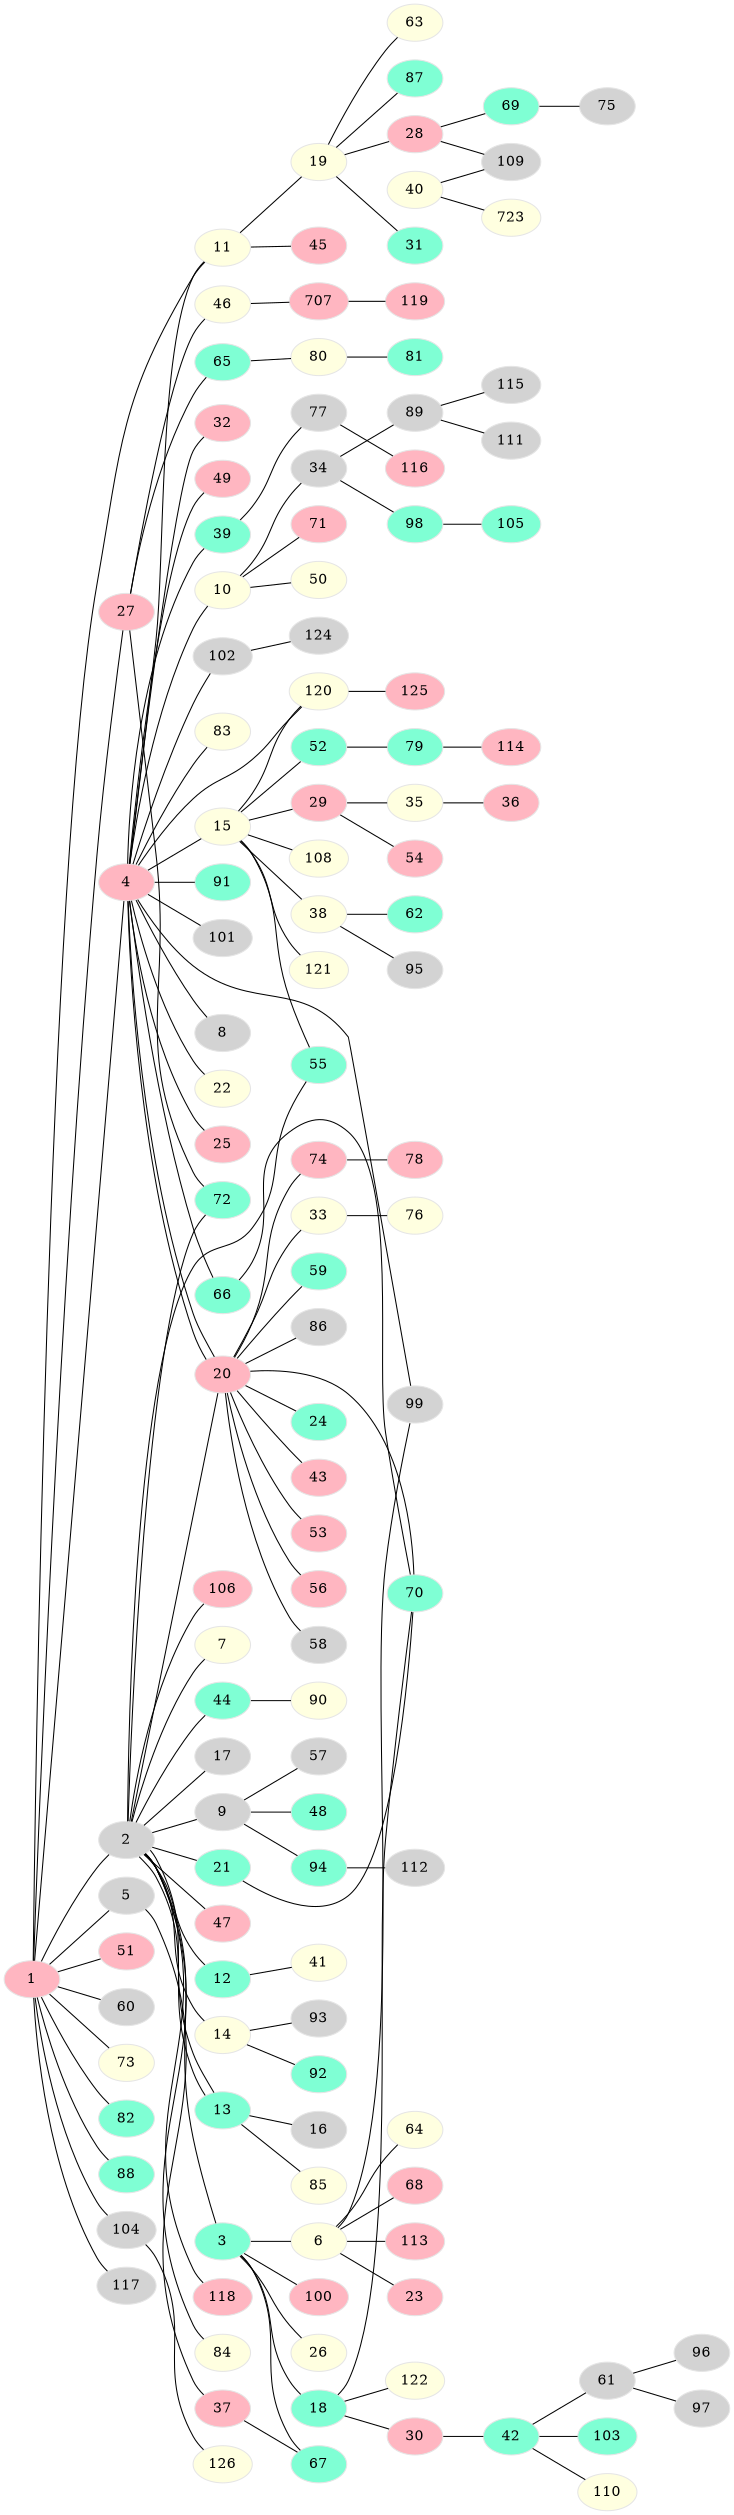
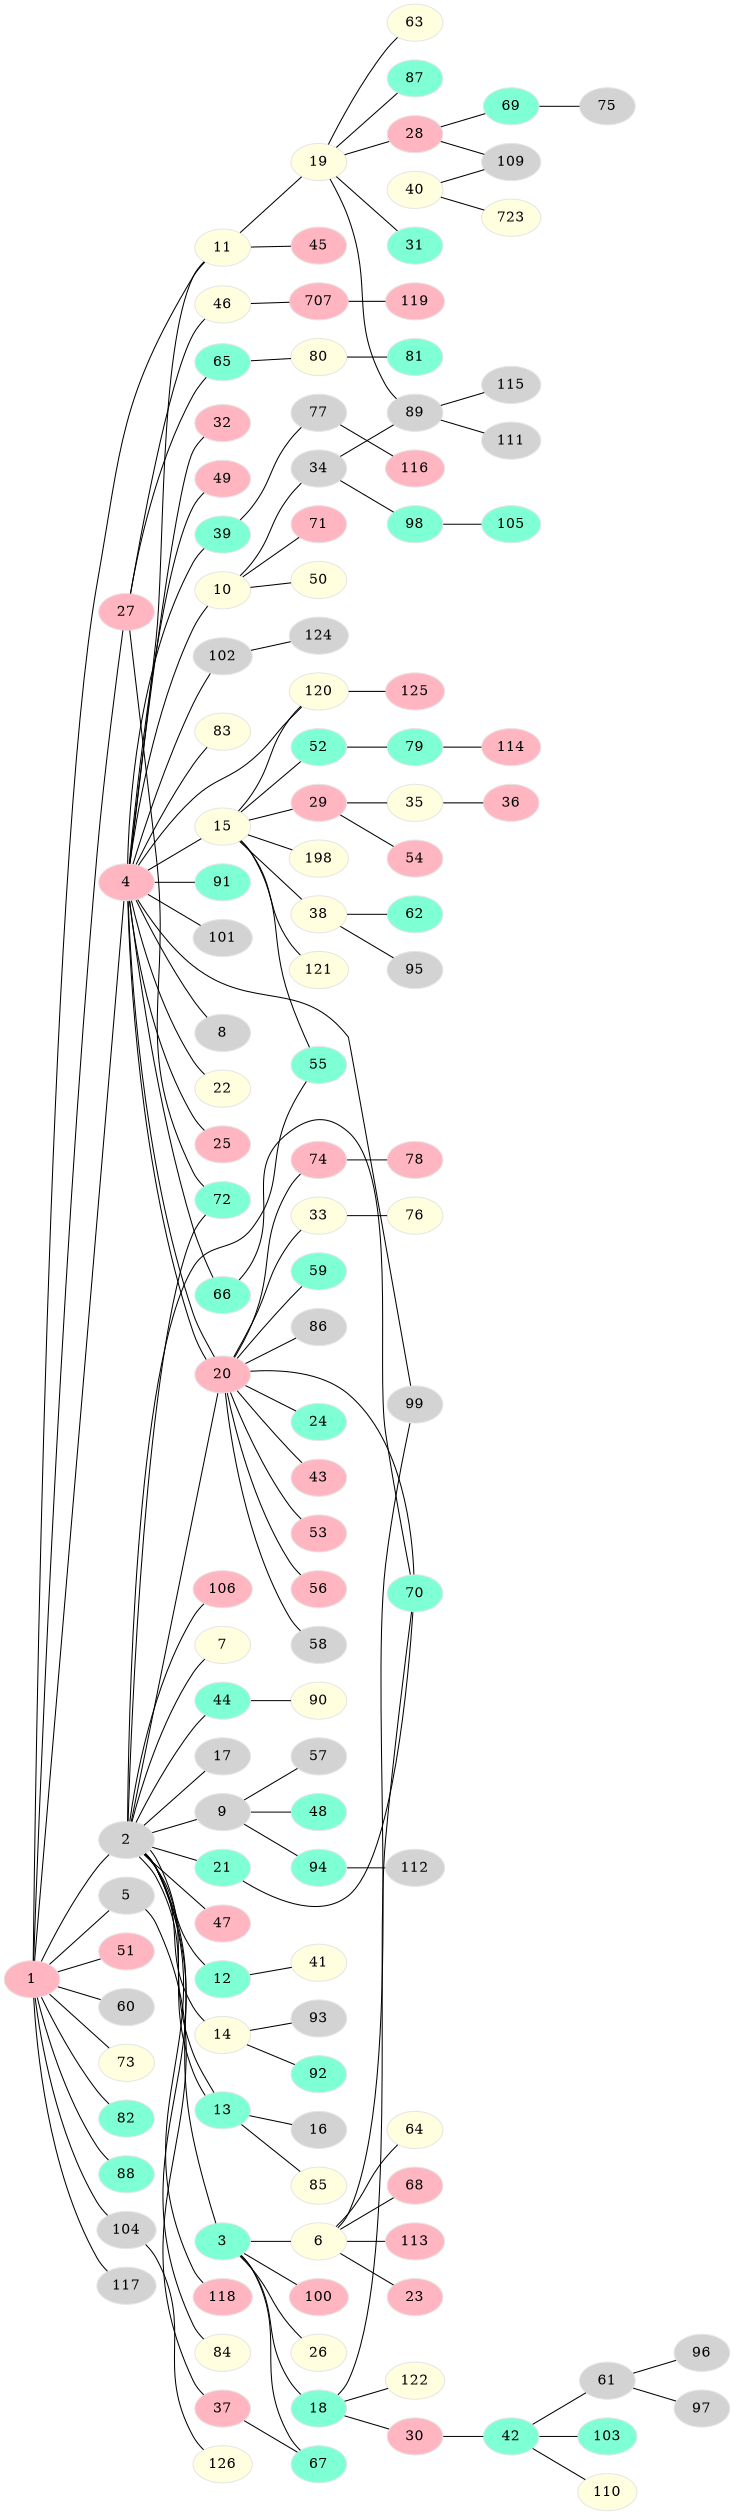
none -> (362, 290)
(319, 859) -> (319, 859)
